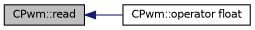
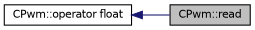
(109, 15) -> (156, 15)
